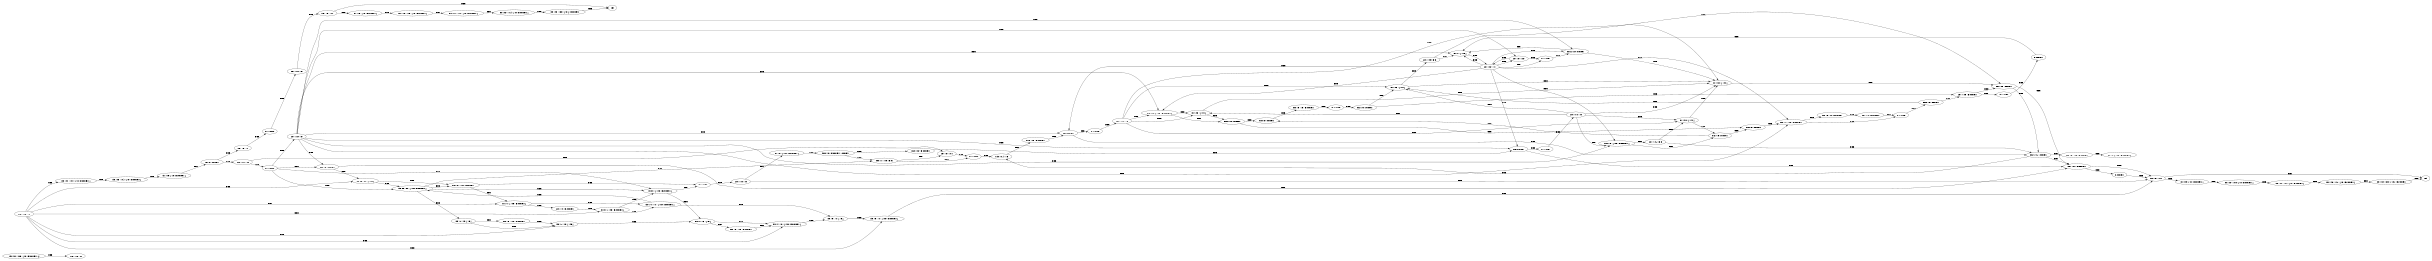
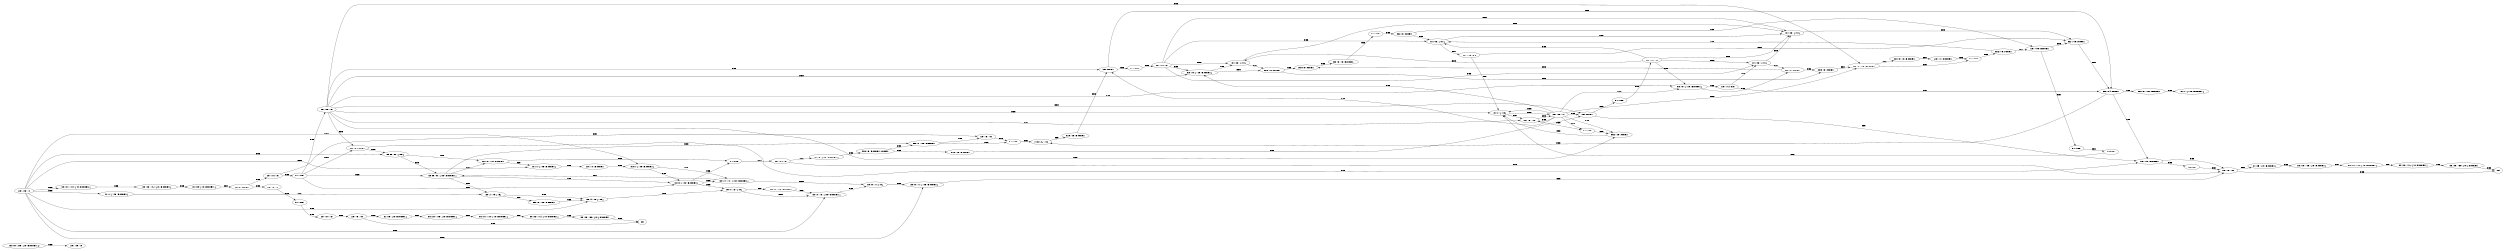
(1651, 63) -> none
none -> (1514, 116)
(2047, 121) -> none
(884, 161) -> (924, 143)
none -> (116, 194)
(585, 204) -> (708, 182)
